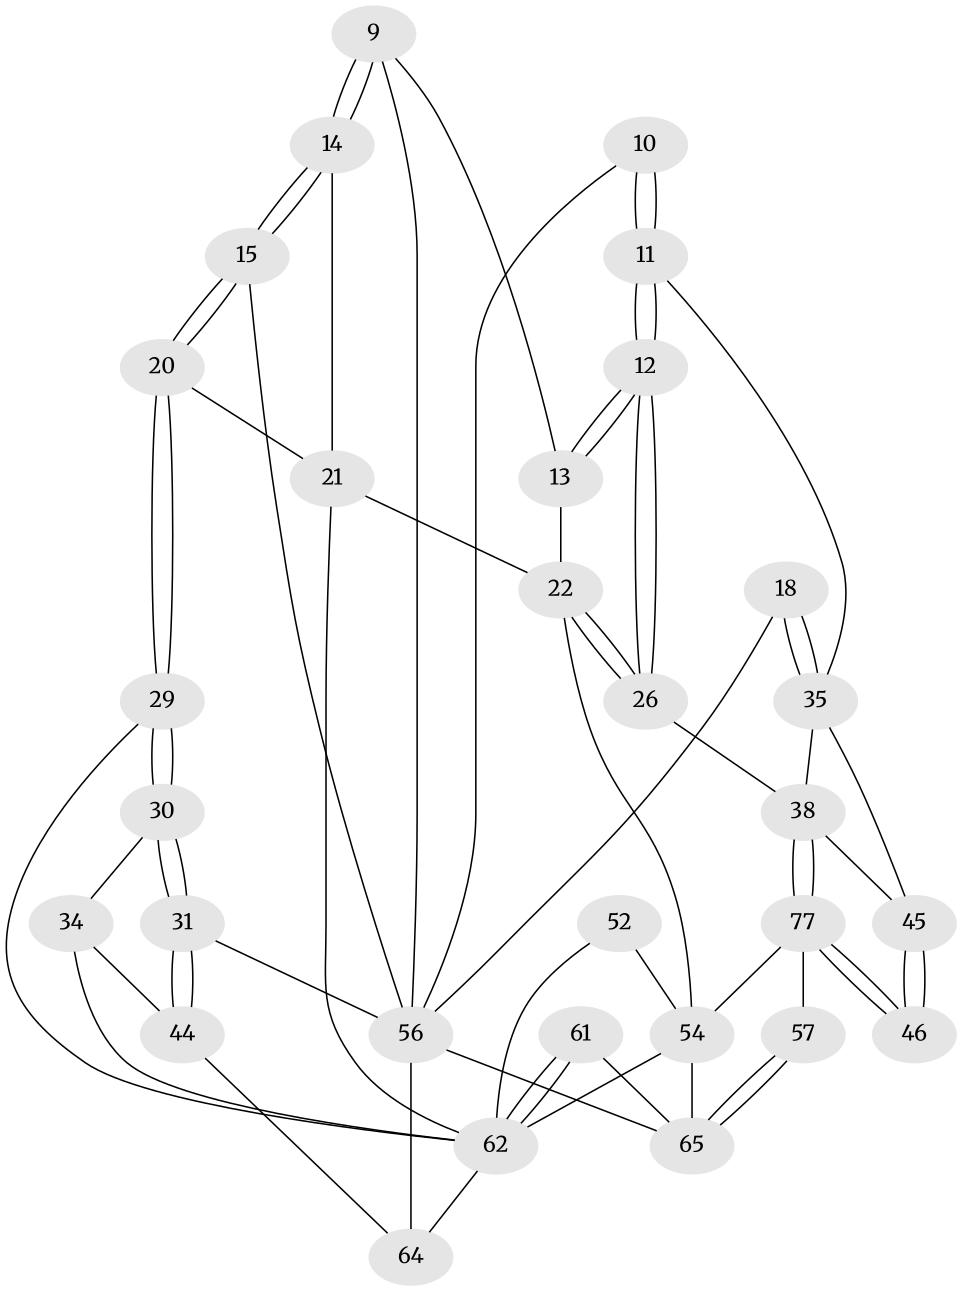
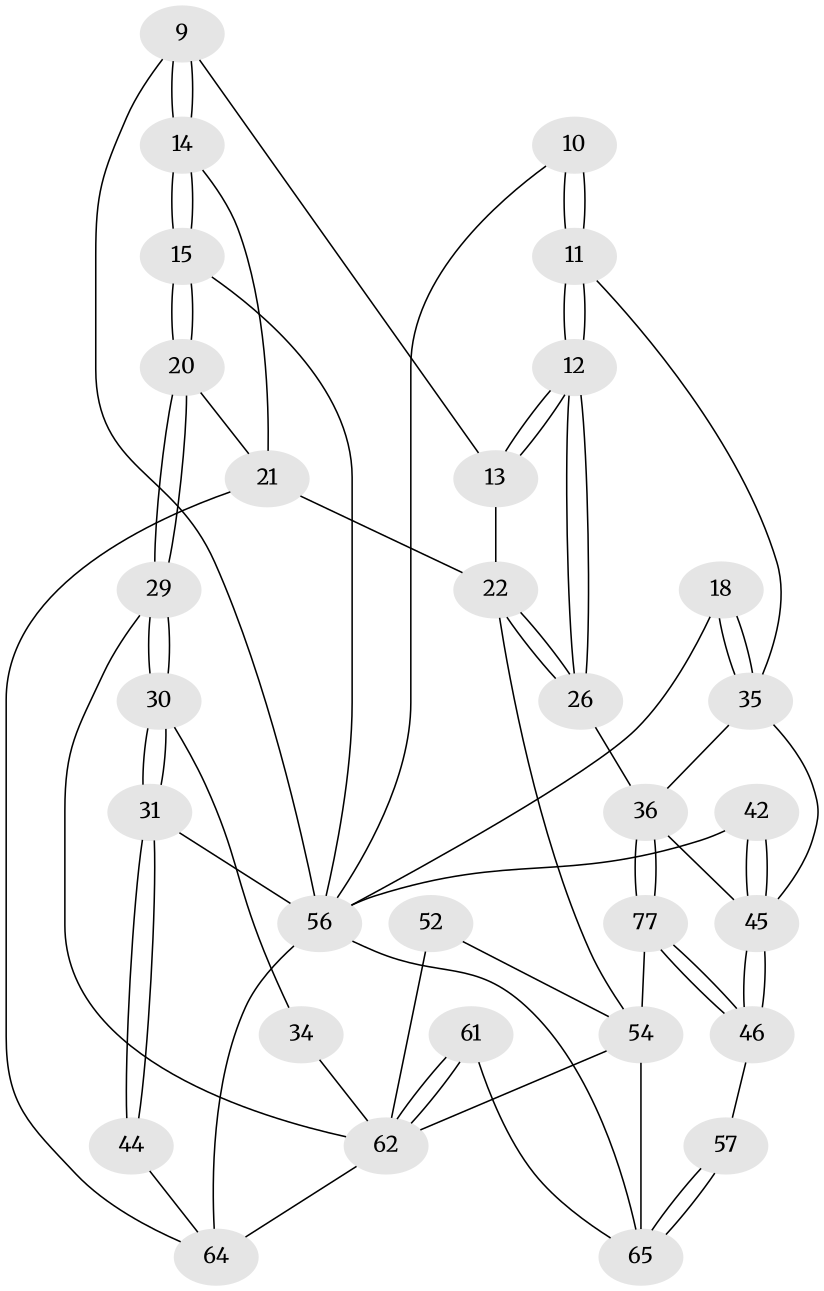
none -> (757, 812)
(803, 812) -> (646, 812)
(326, 851) -> (6, 849)
(127, 979) -> none
(803, 979) -> (739, 1090)
